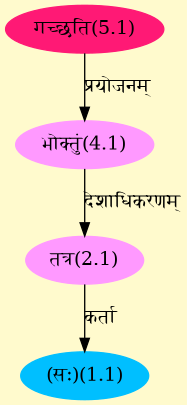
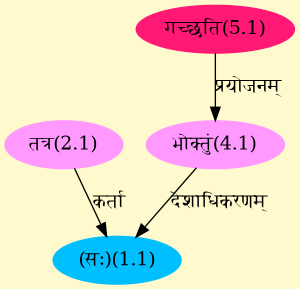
(85, 196) -> (171, 197)
